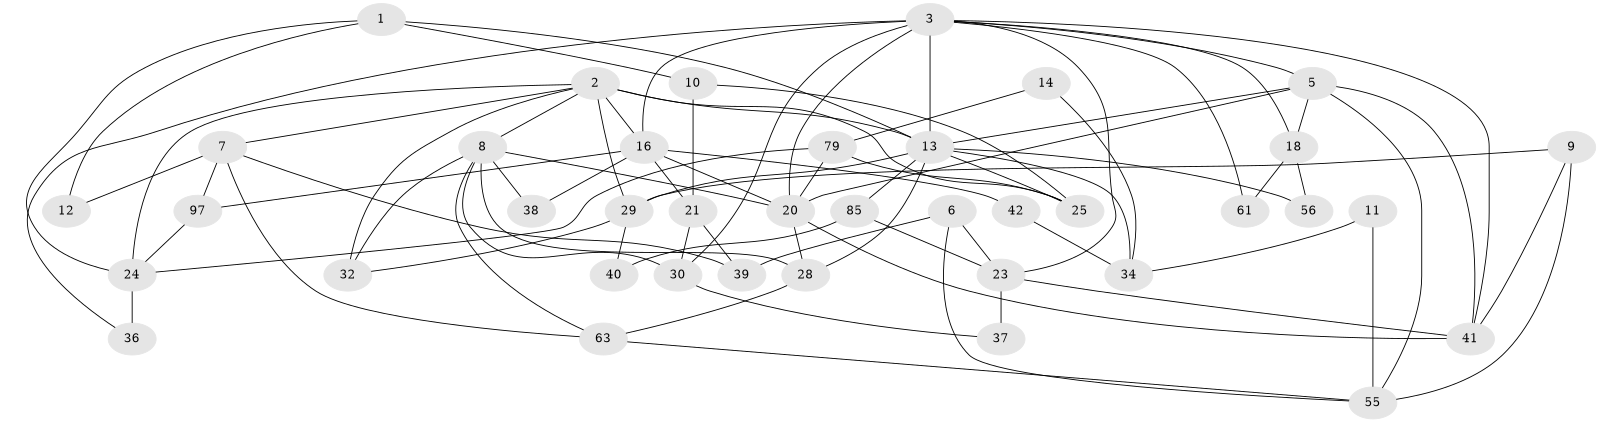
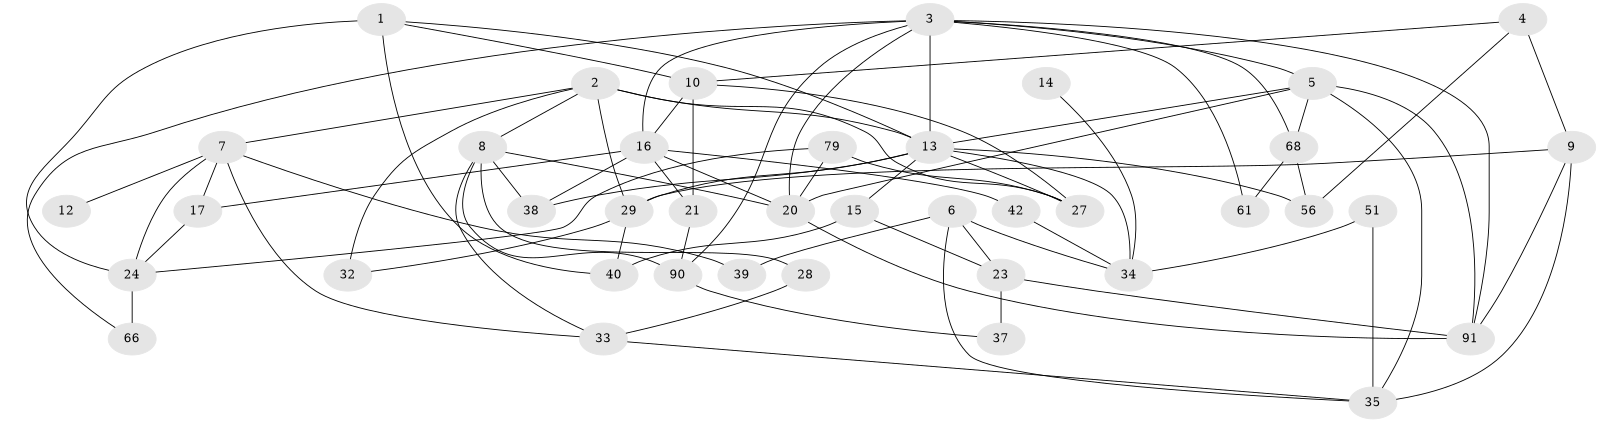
none -> (1523, 20)
(190, 75) -> (437, 201)
(307, 102) -> (161, 202)
(620, 115) -> (669, 115)
(939, 115) -> none
(1108, 137) -> none
(1294, 147) -> (1294, 147)
(400, 198) -> none
(198, 211) -> (198, 211)
(855, 211) -> (855, 211)
(1080, 211) -> (1080, 211)
(1373, 211) -> (1373, 211)
(892, 221) -> (651, 187)
(711, 234) -> none
(798, 243) -> none
none -> (1038, 247)
(678, 275) -> (678, 275)
(132, 339) -> (132, 339)
(603, 339) -> (603, 339)
(1470, 339) -> (1470, 339)
(1373, 403) -> (1373, 403)
